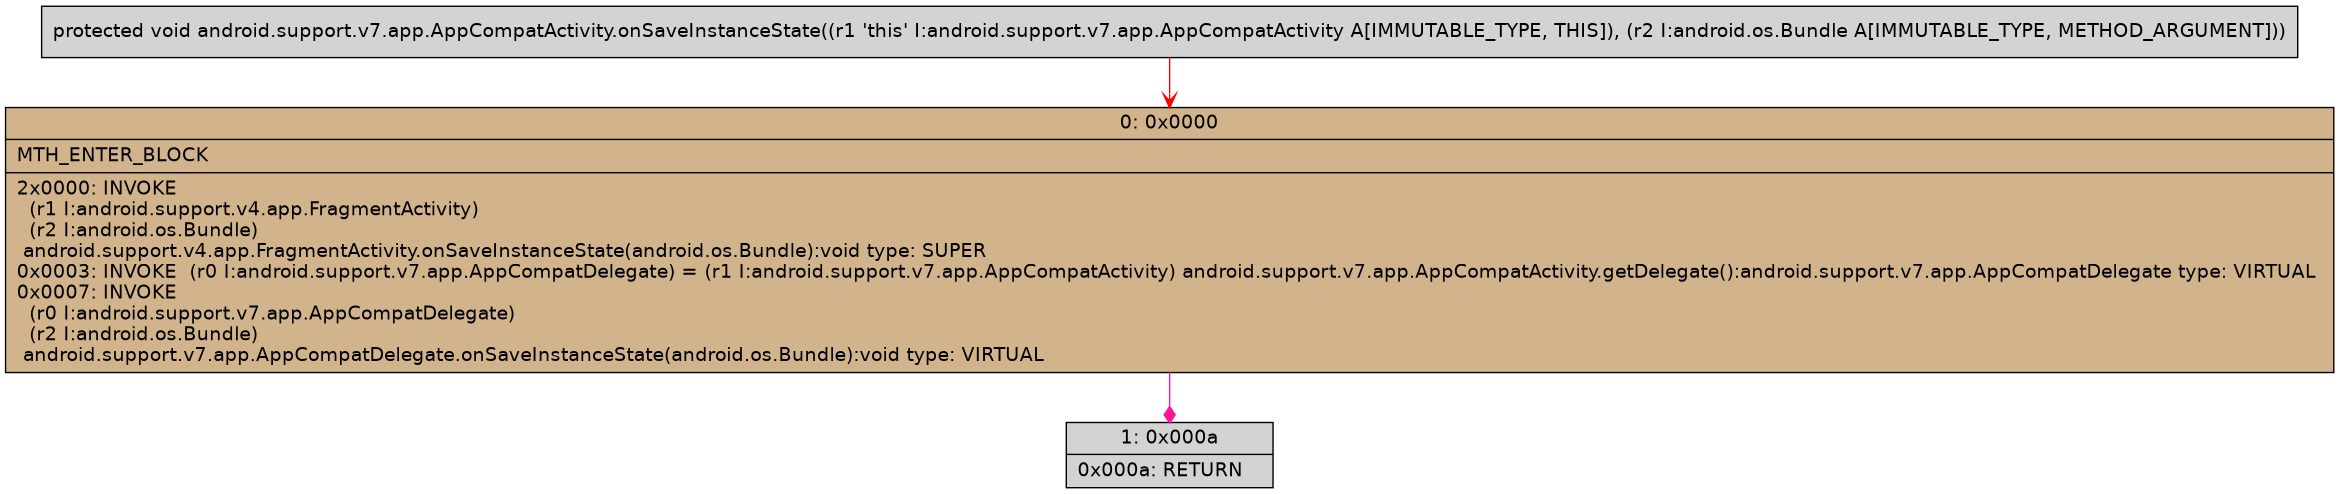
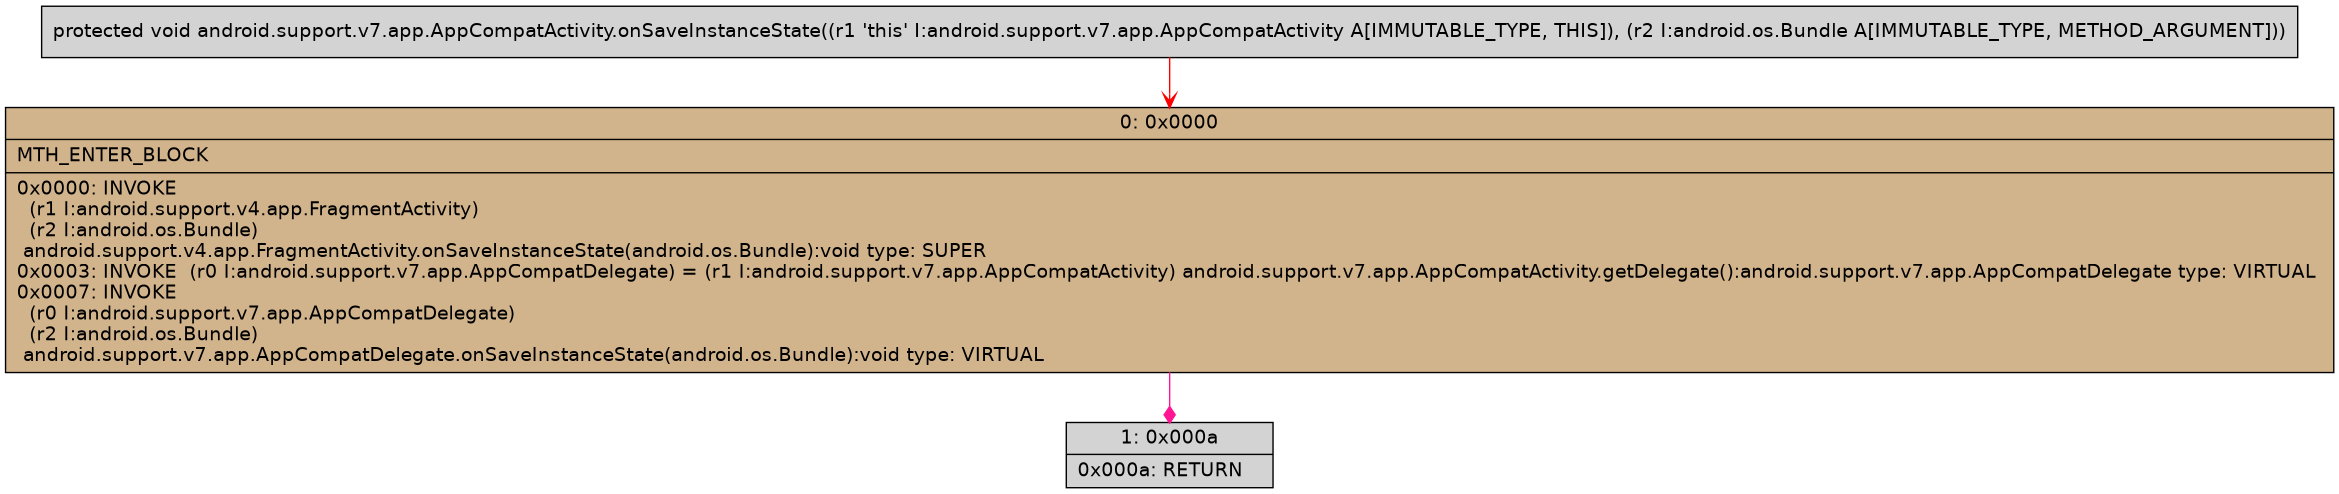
(103, 189) -> (103, 189)
